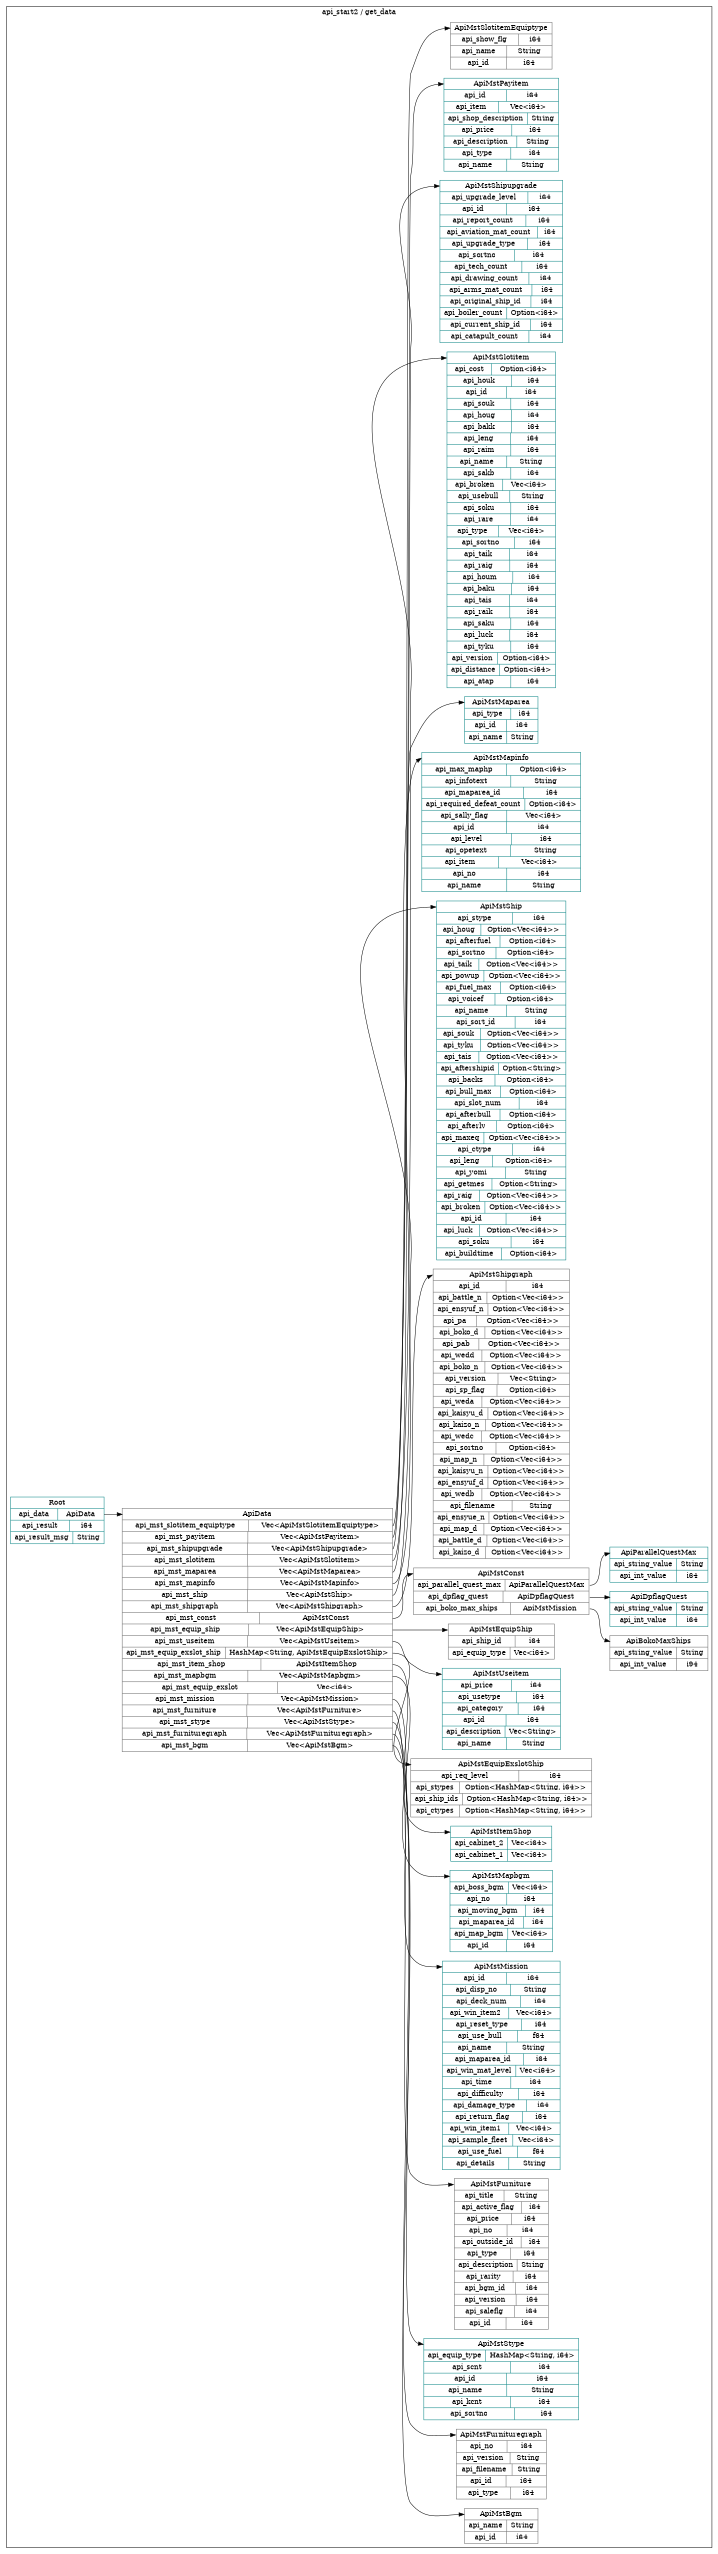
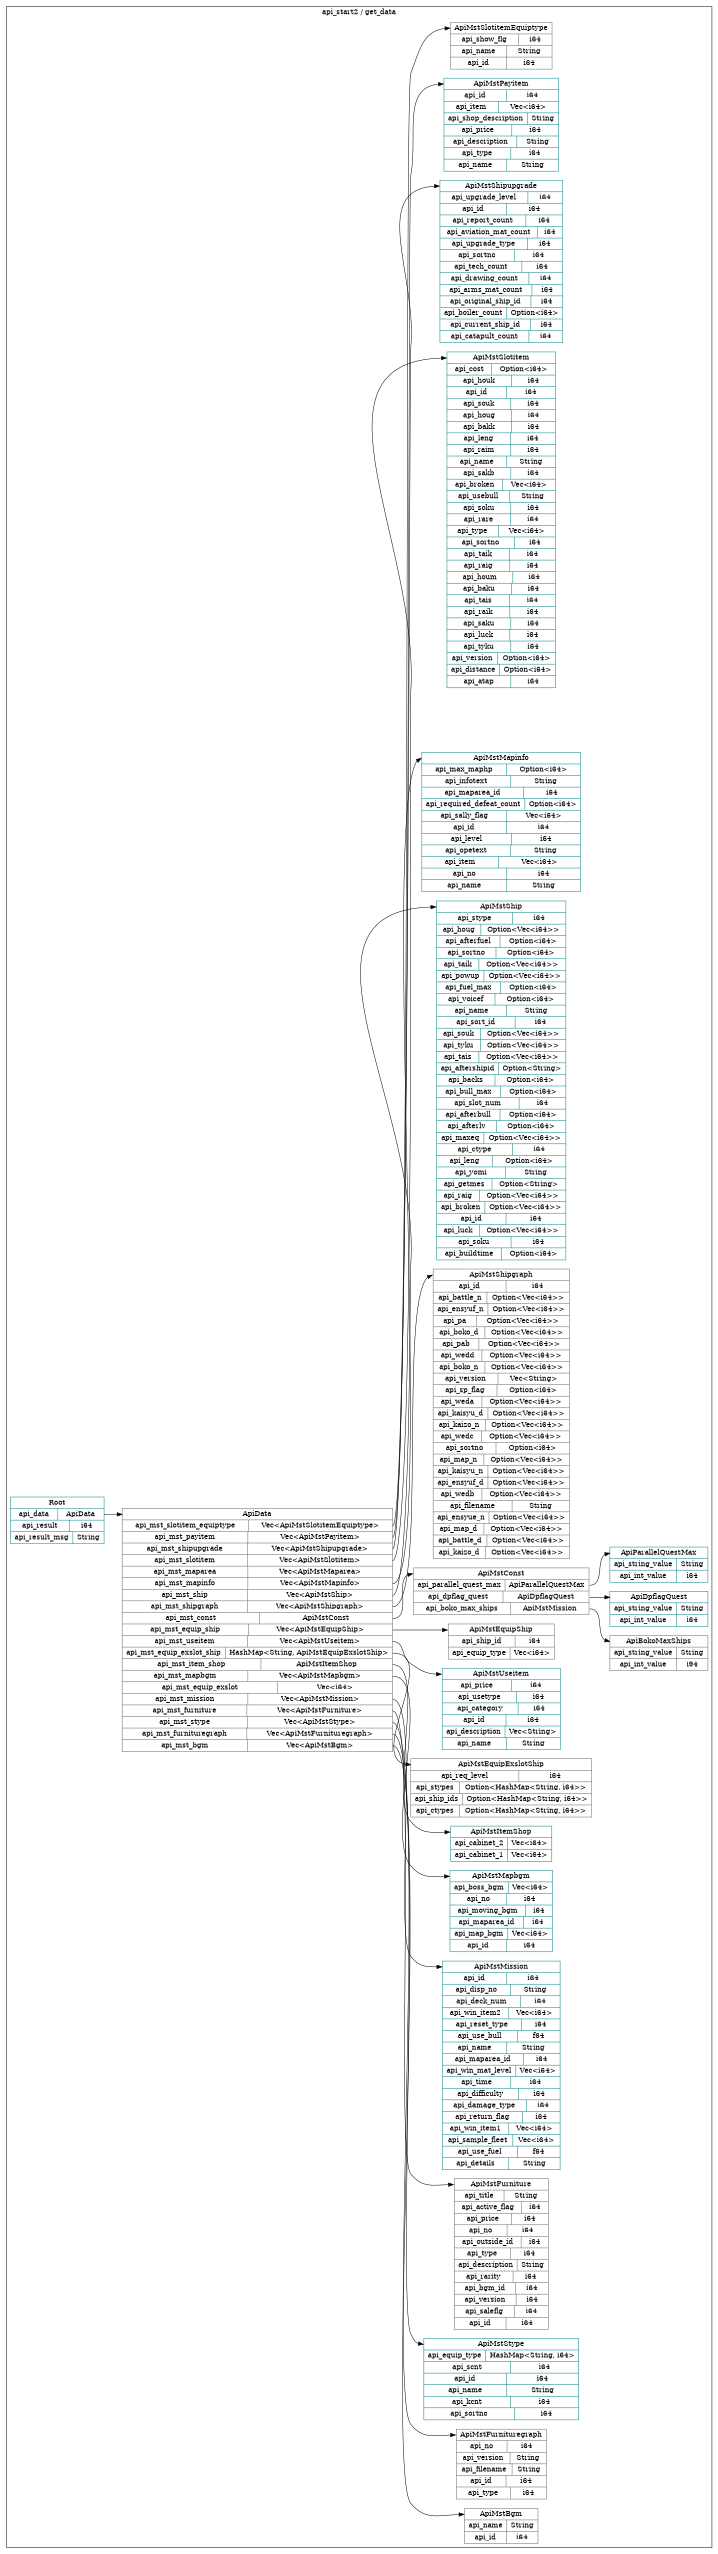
(501, 720) -> none
